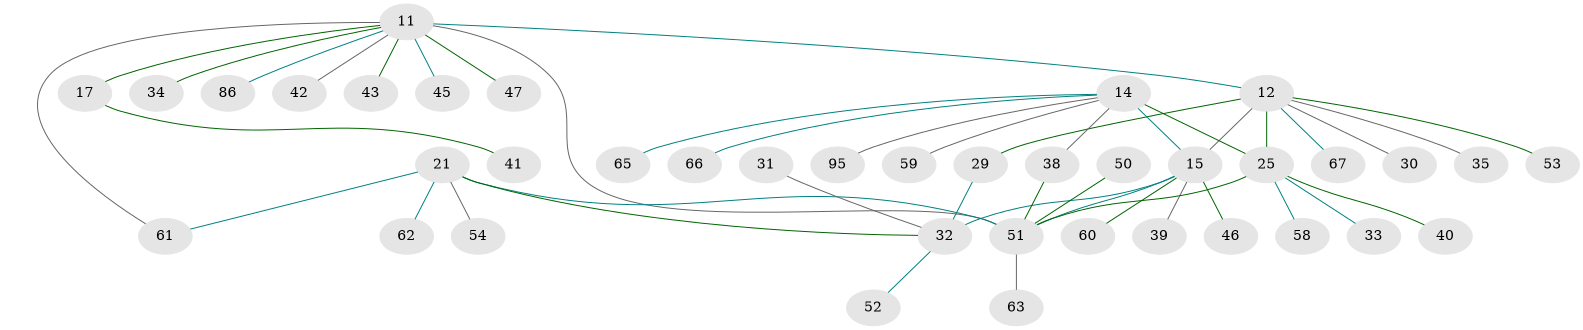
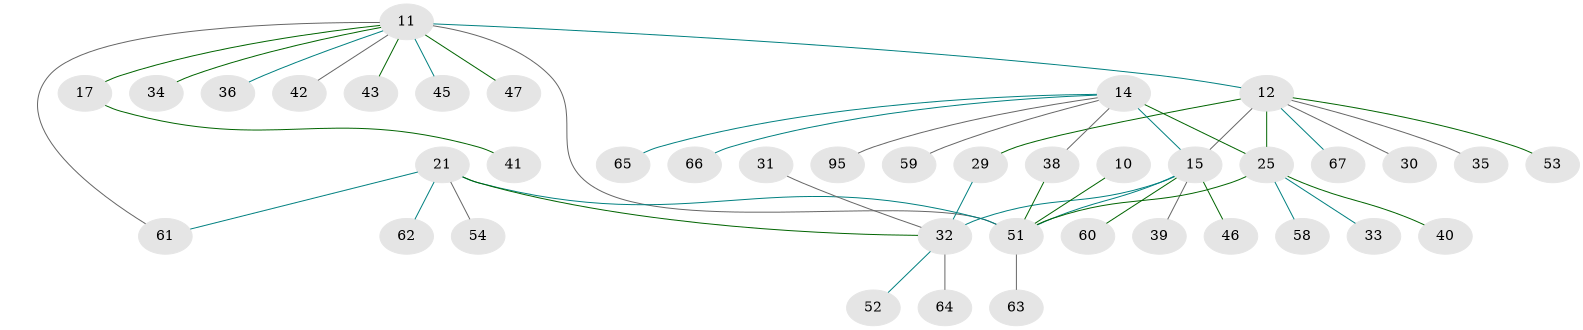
(228, 93) -> (228, 93)
(1124, 165) -> (1124, 165)
none -> (945, 308)
